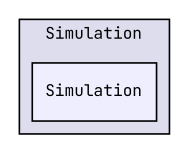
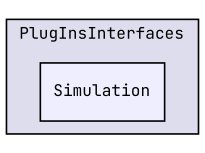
(94, 35) -> (102, 35)
